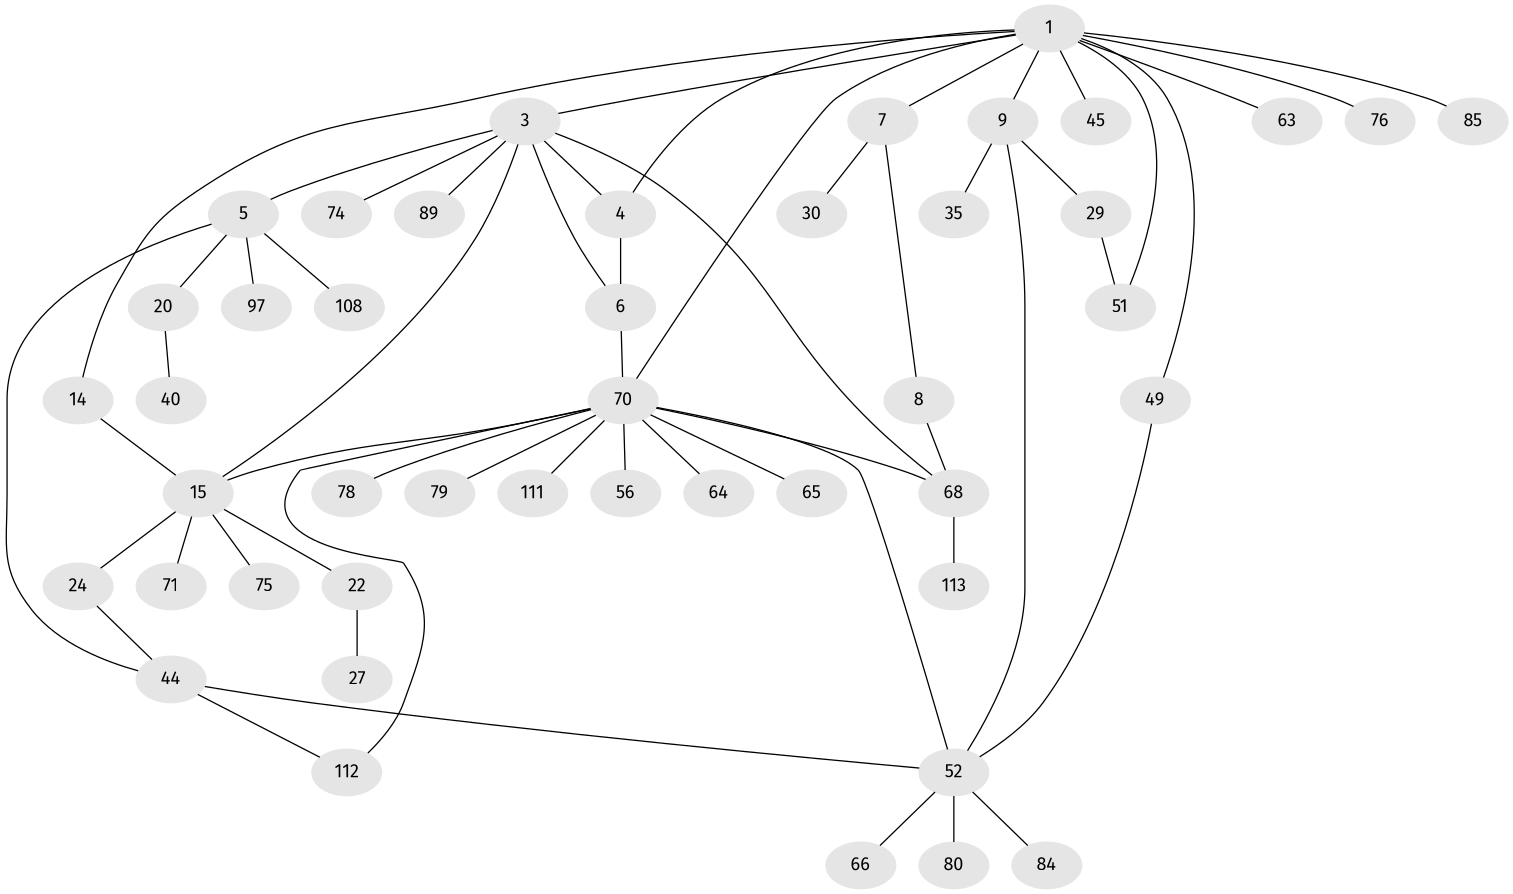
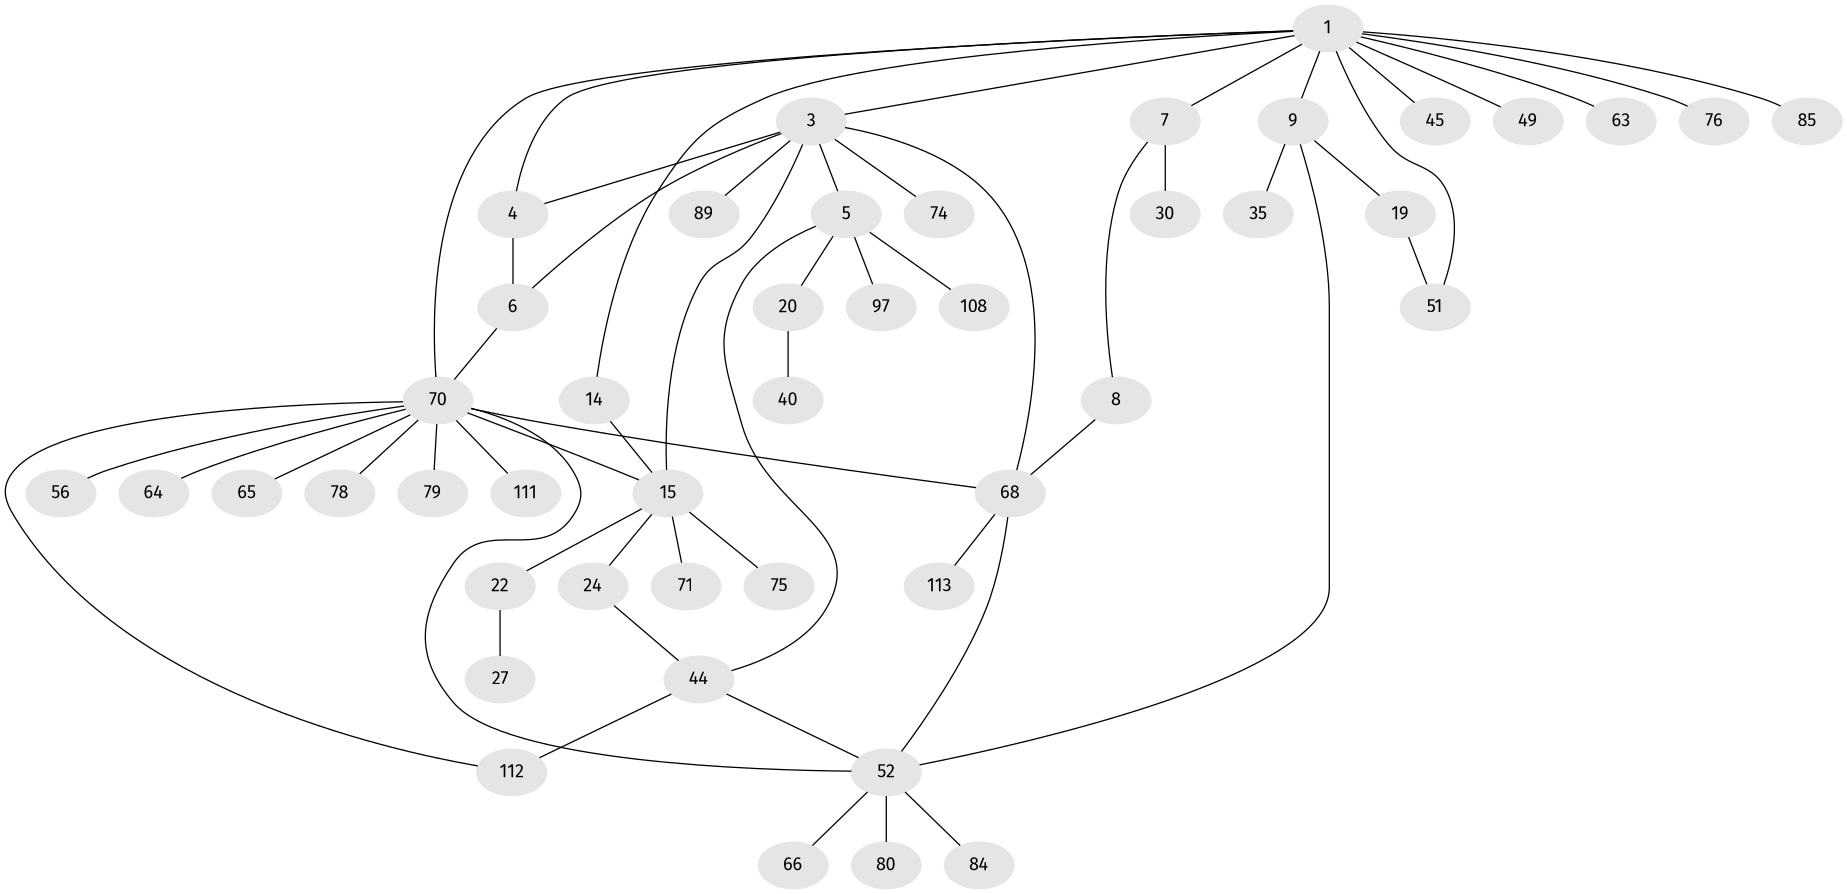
(1096, 214) -> (1400, 214)
(1096, 608) -> (971, 641)
